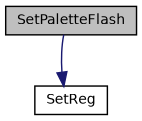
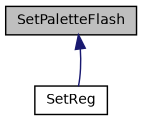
(62, 53) -> (81, 68)
